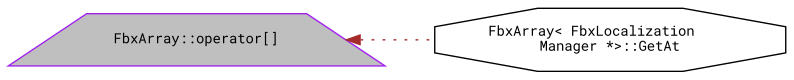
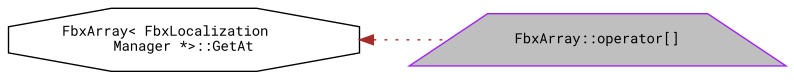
(398, 40) -> (411, 40)
